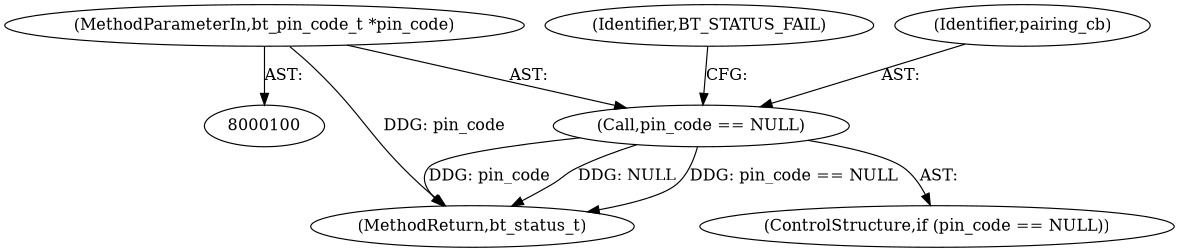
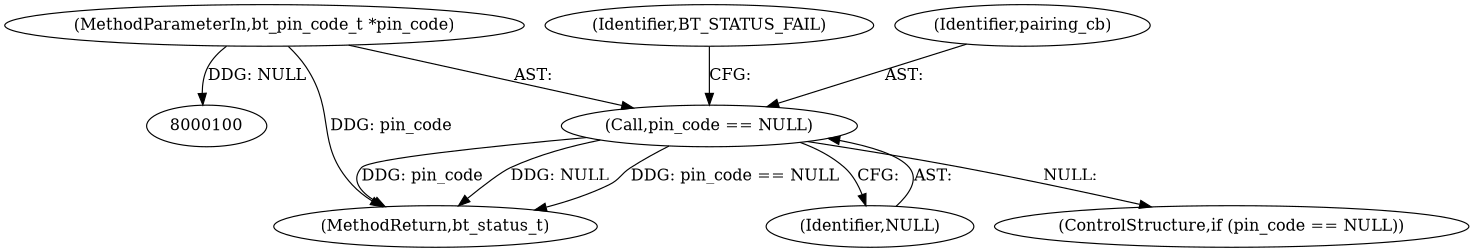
(286, 76) -> (257, 76)
(942, 176) -> (1073, 176)
none -> (870, 226)
